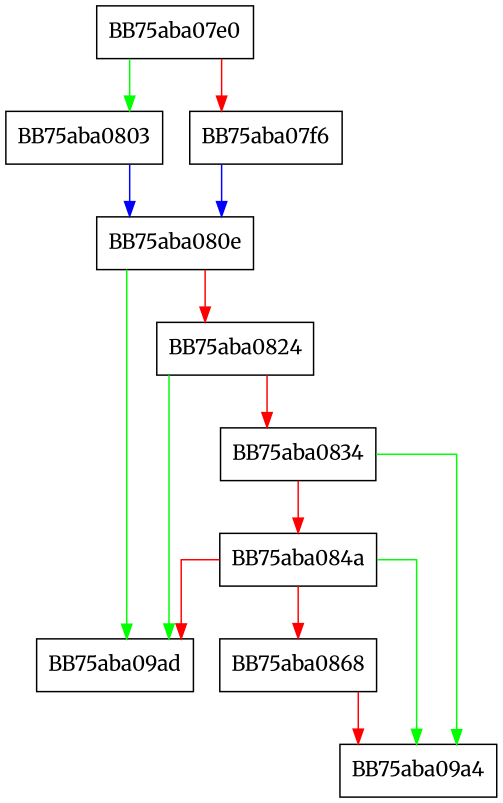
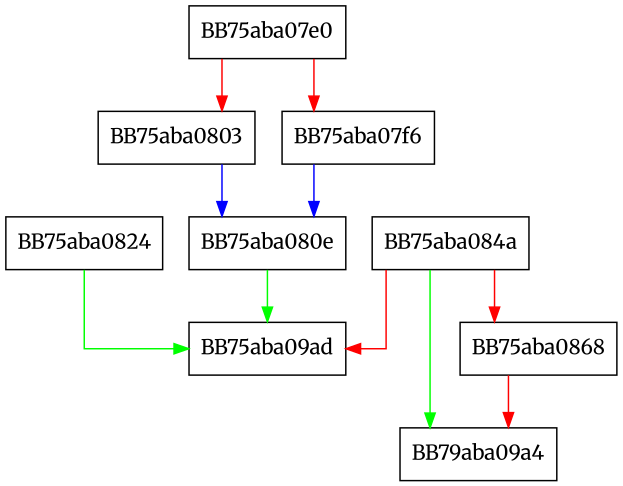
(130, 77) -> (222, 77)
(205, 288) -> none
(298, 454) -> none
(418, 771) -> (478, 454)
